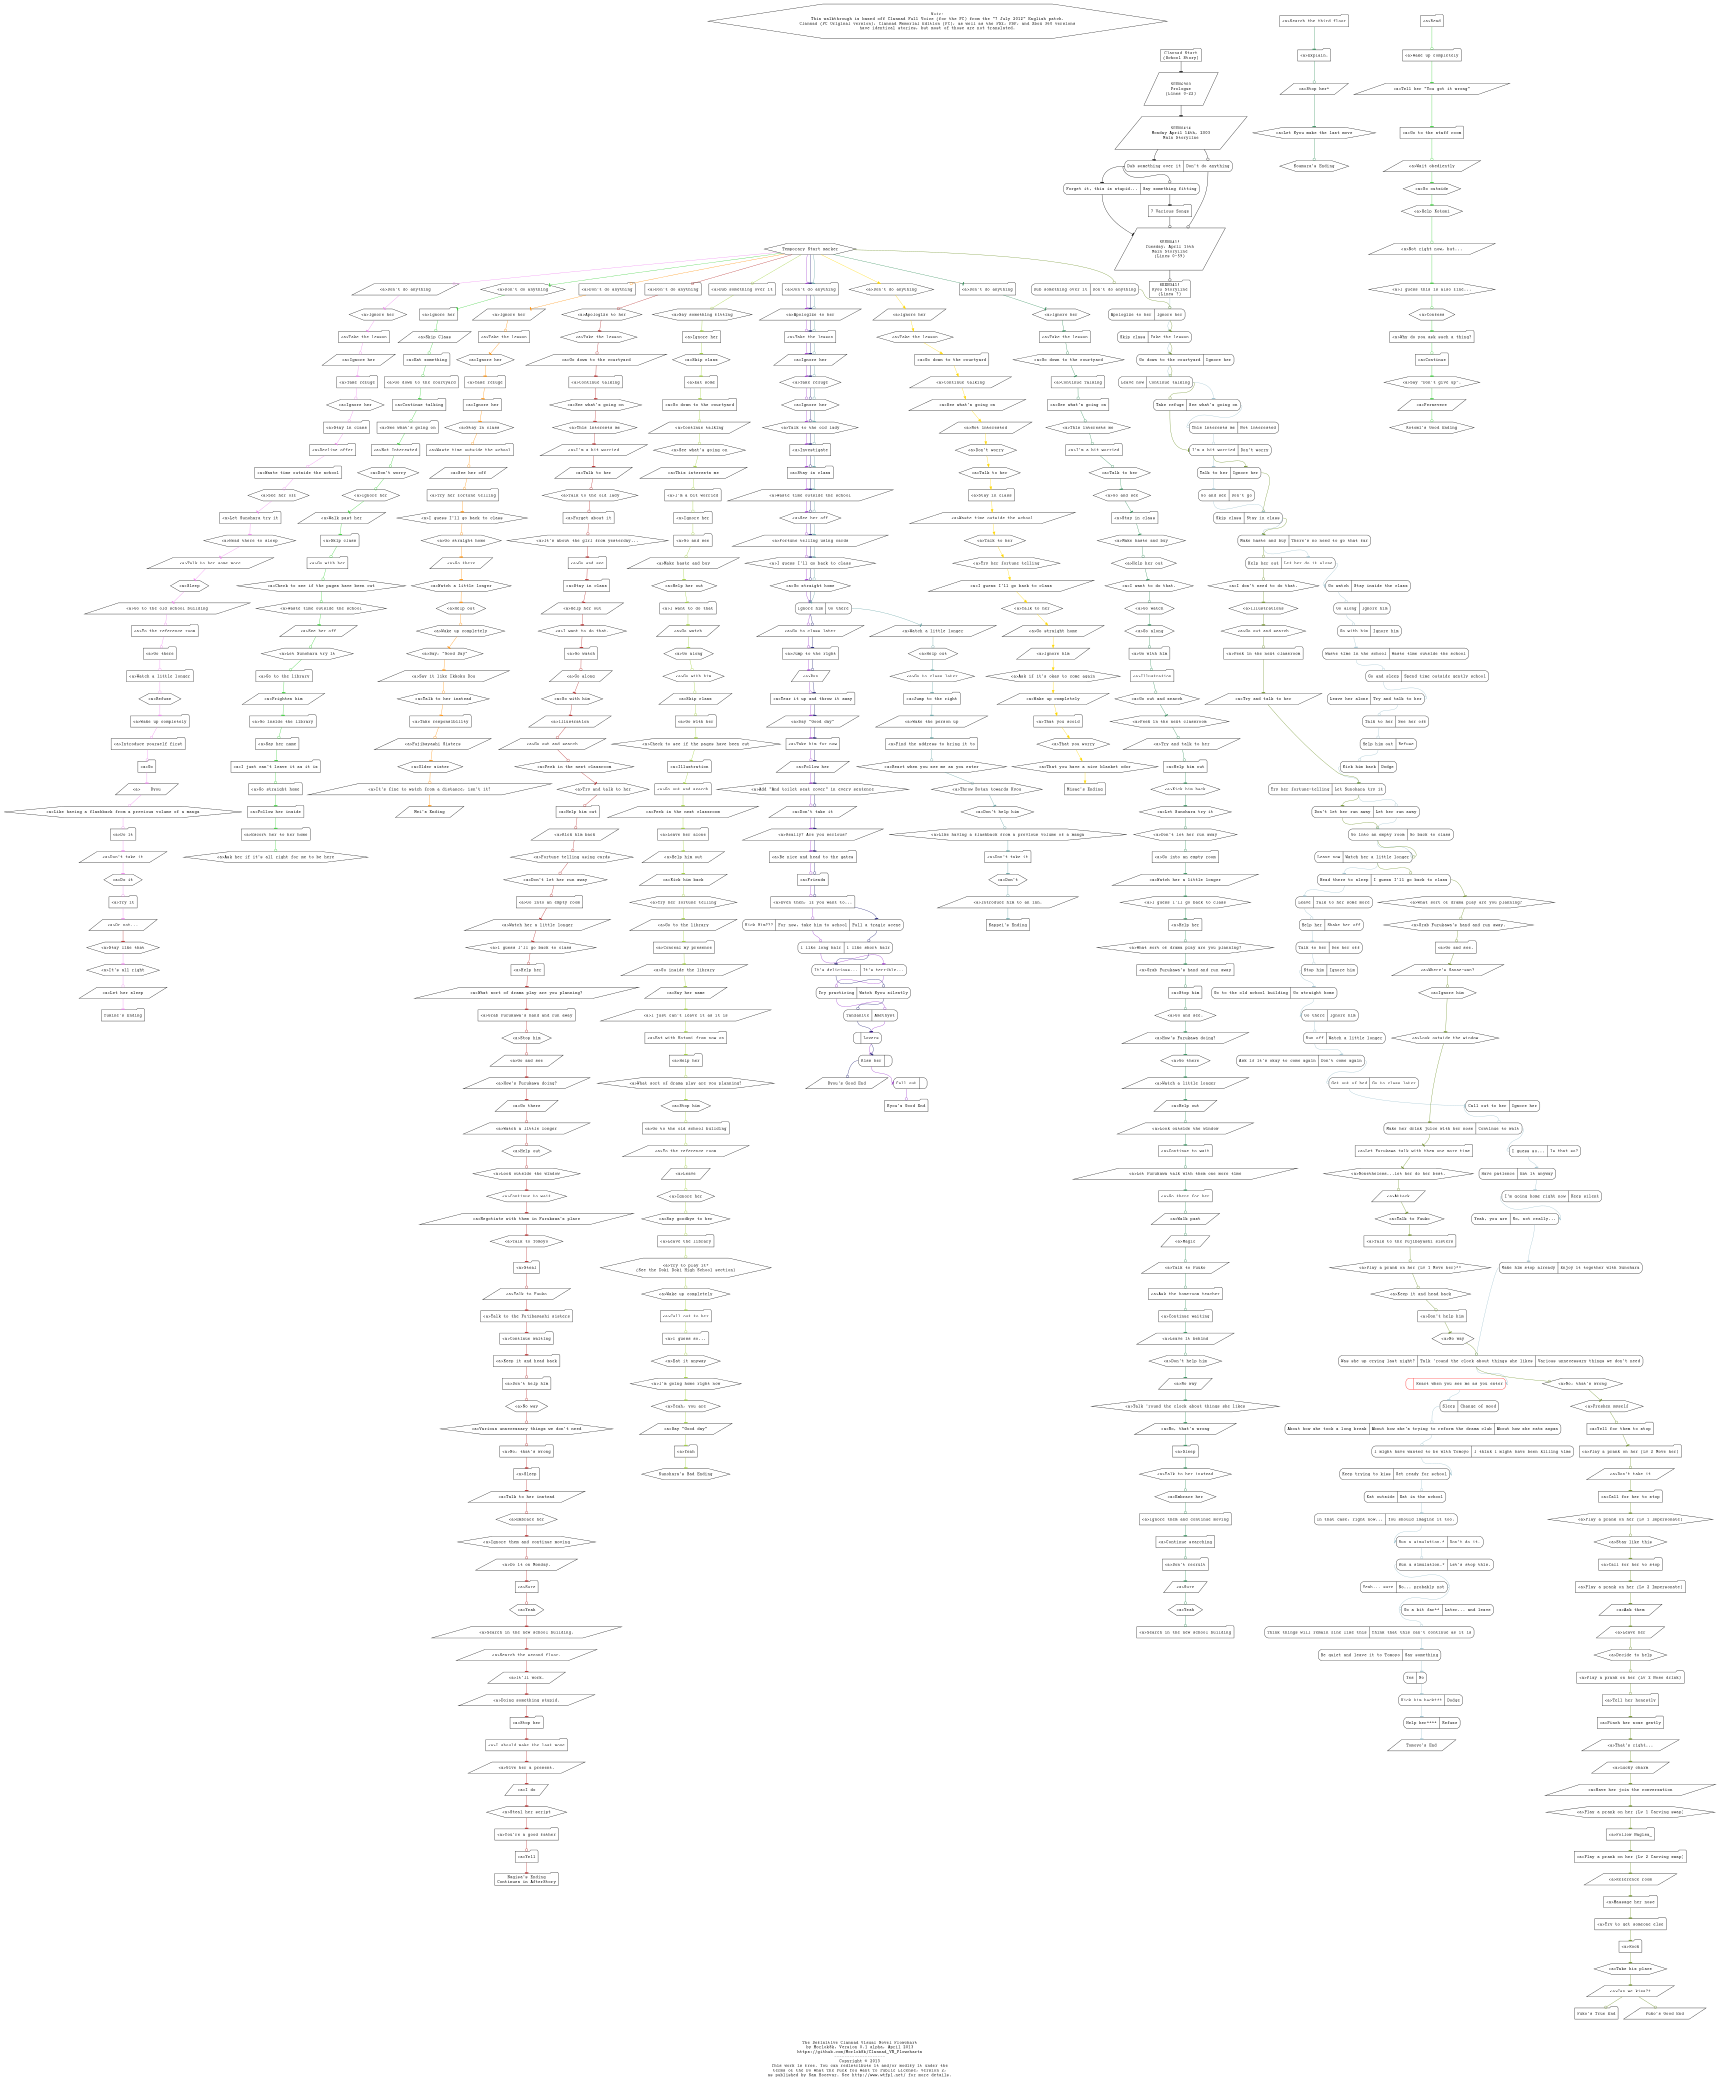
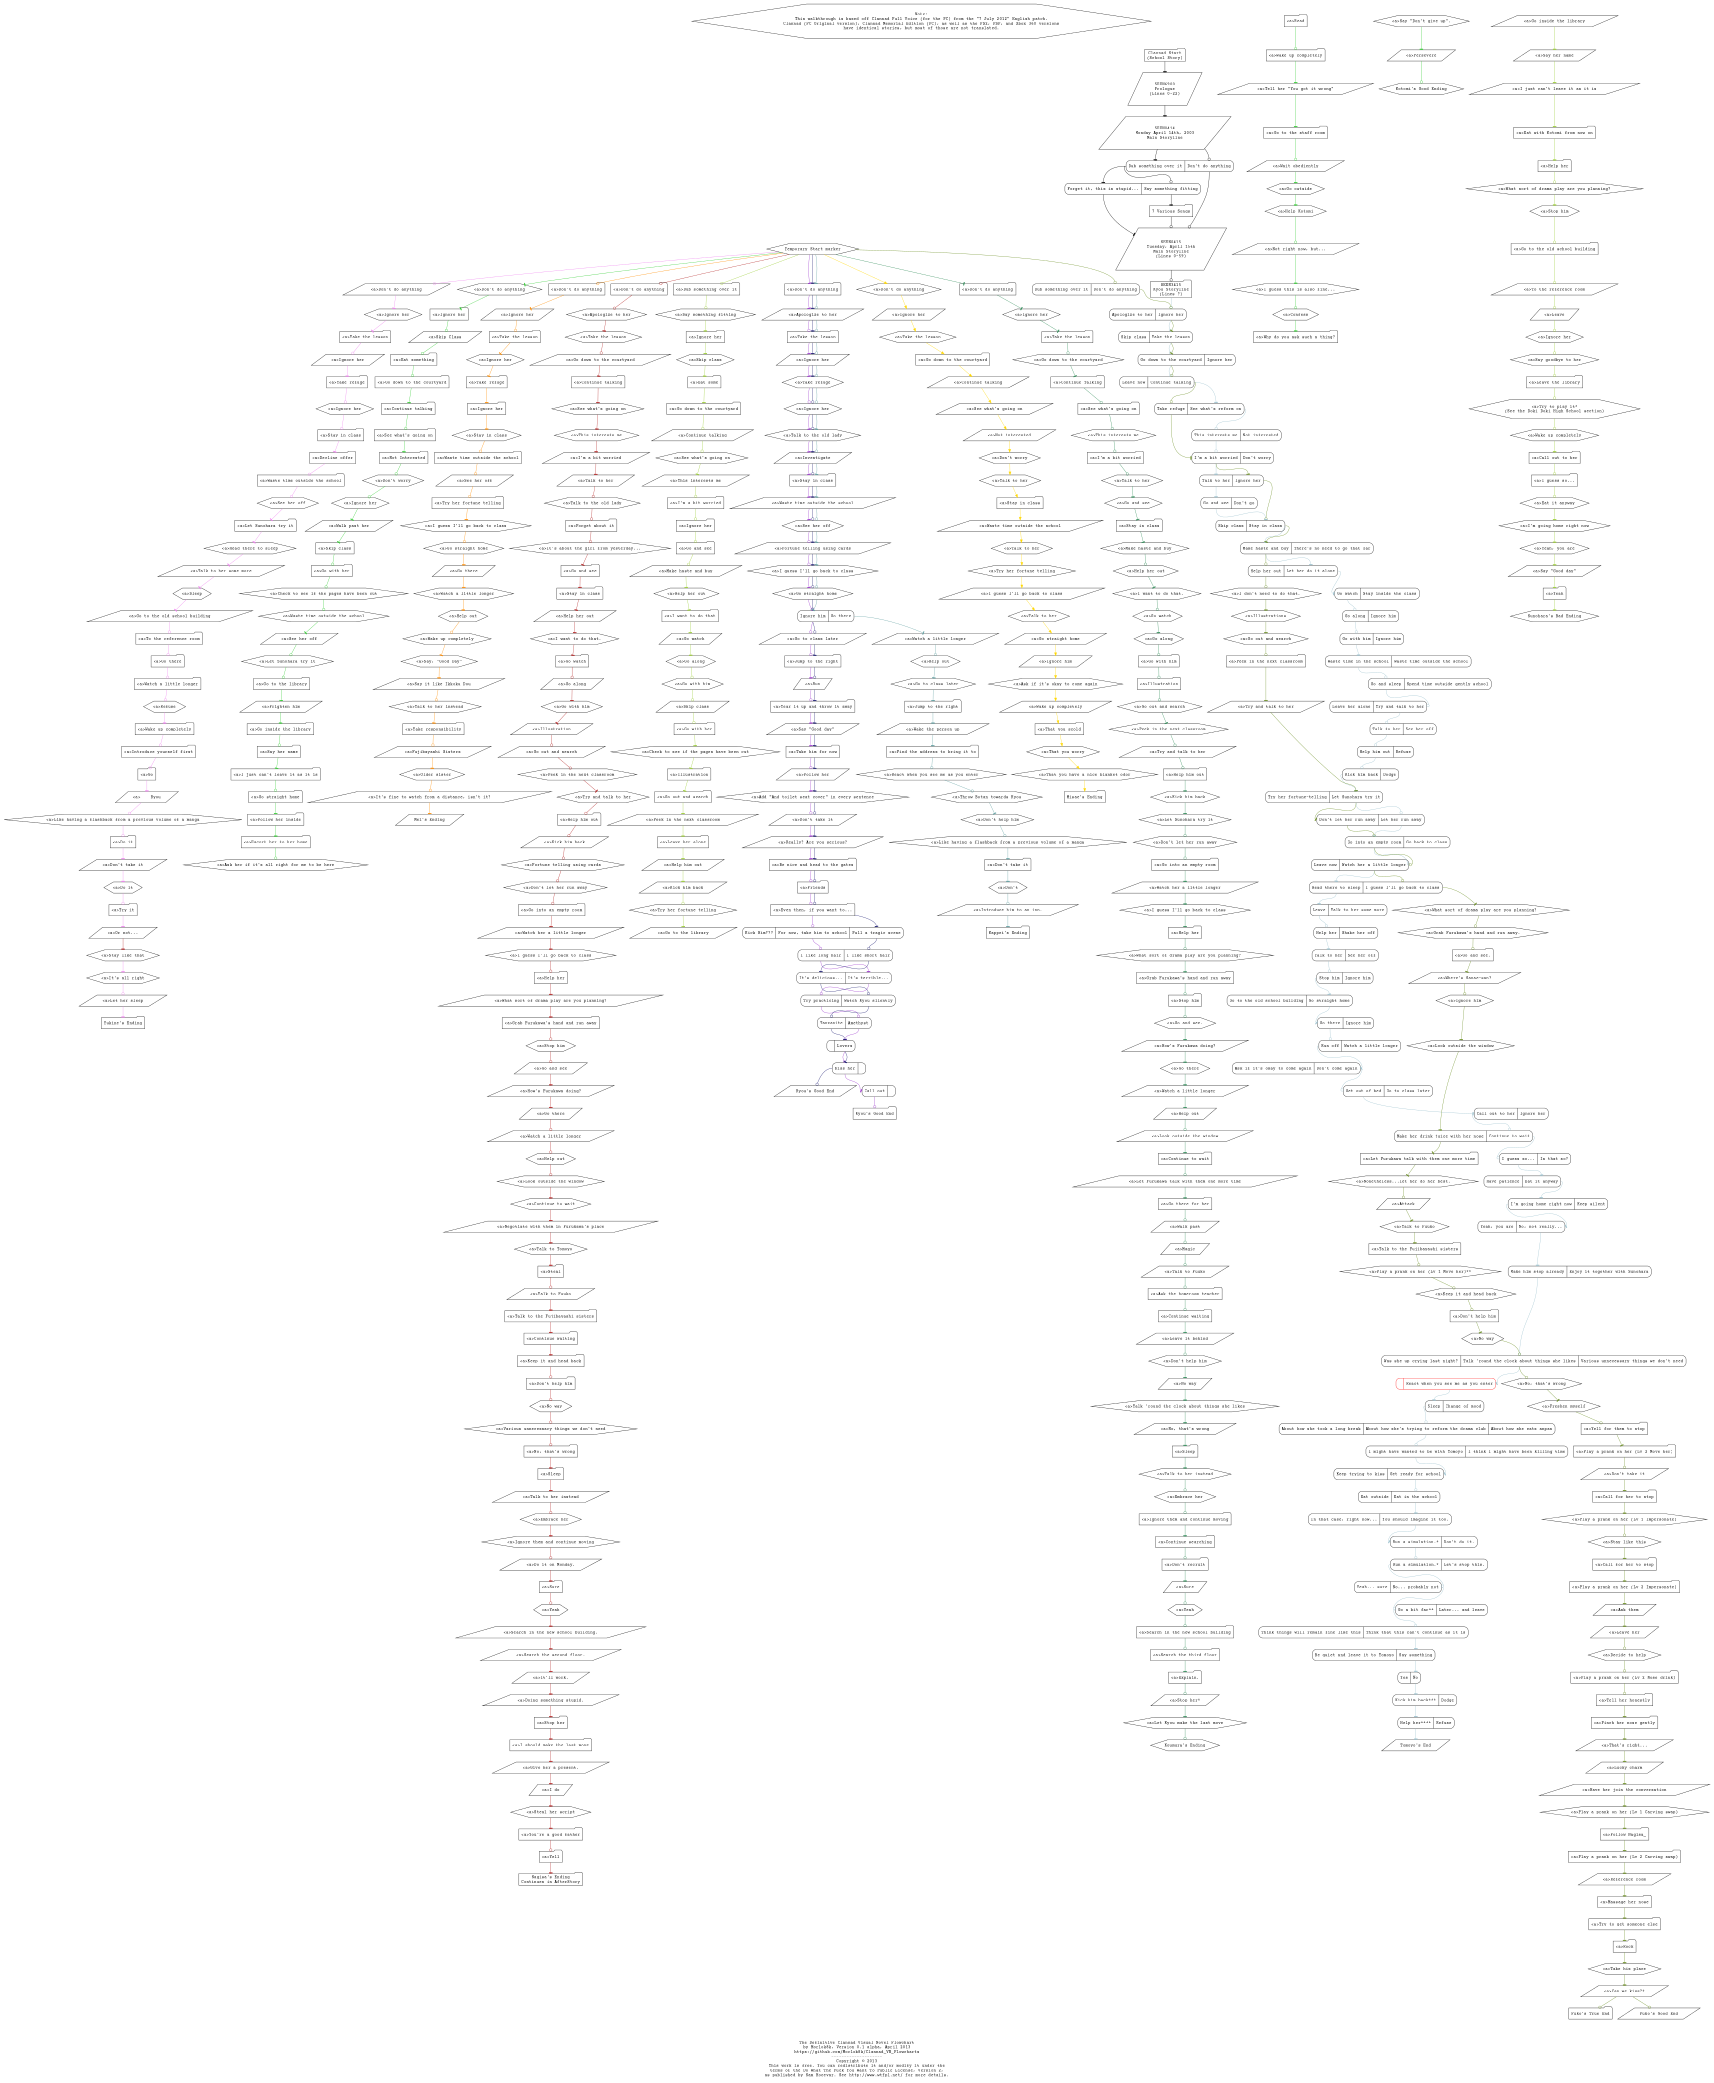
(1432, 360) -> none
(1213, 405) -> (1216, 409)
(810, 450) -> (813, 458)
(684, 948) -> none
none -> (1185, 1643)
